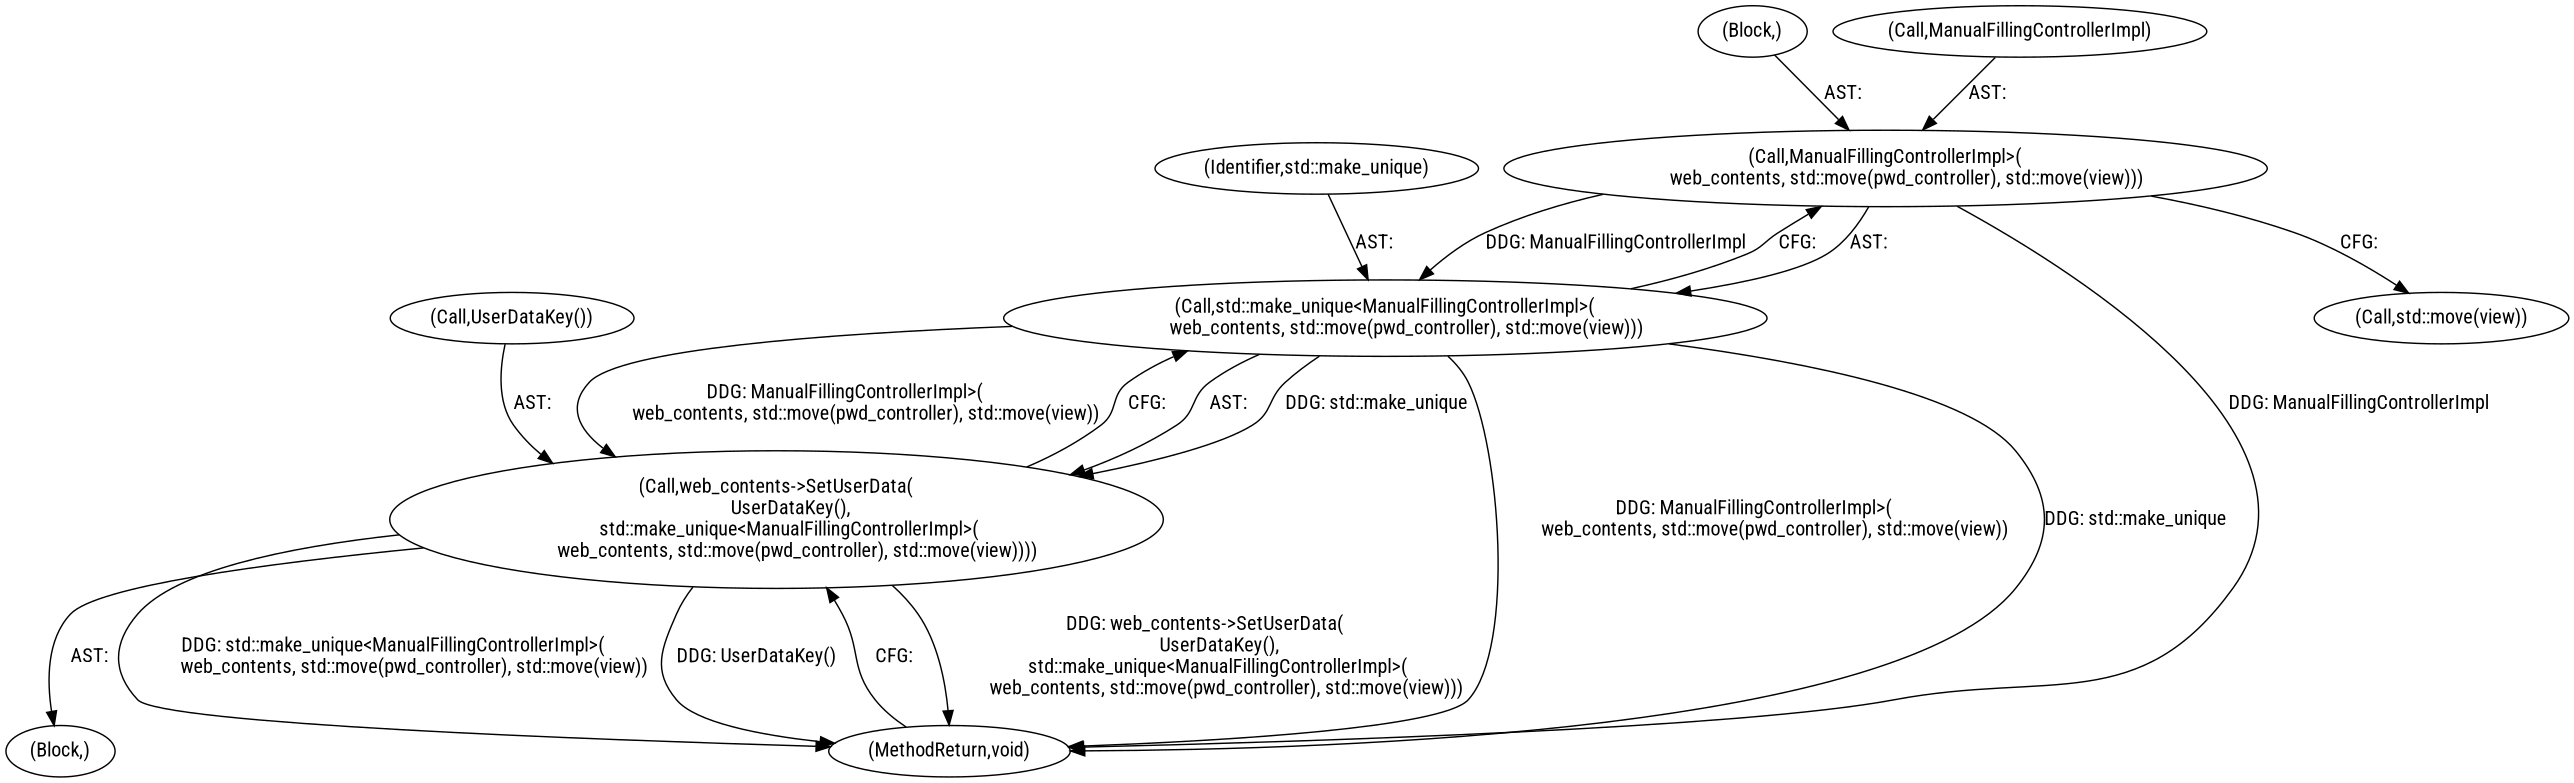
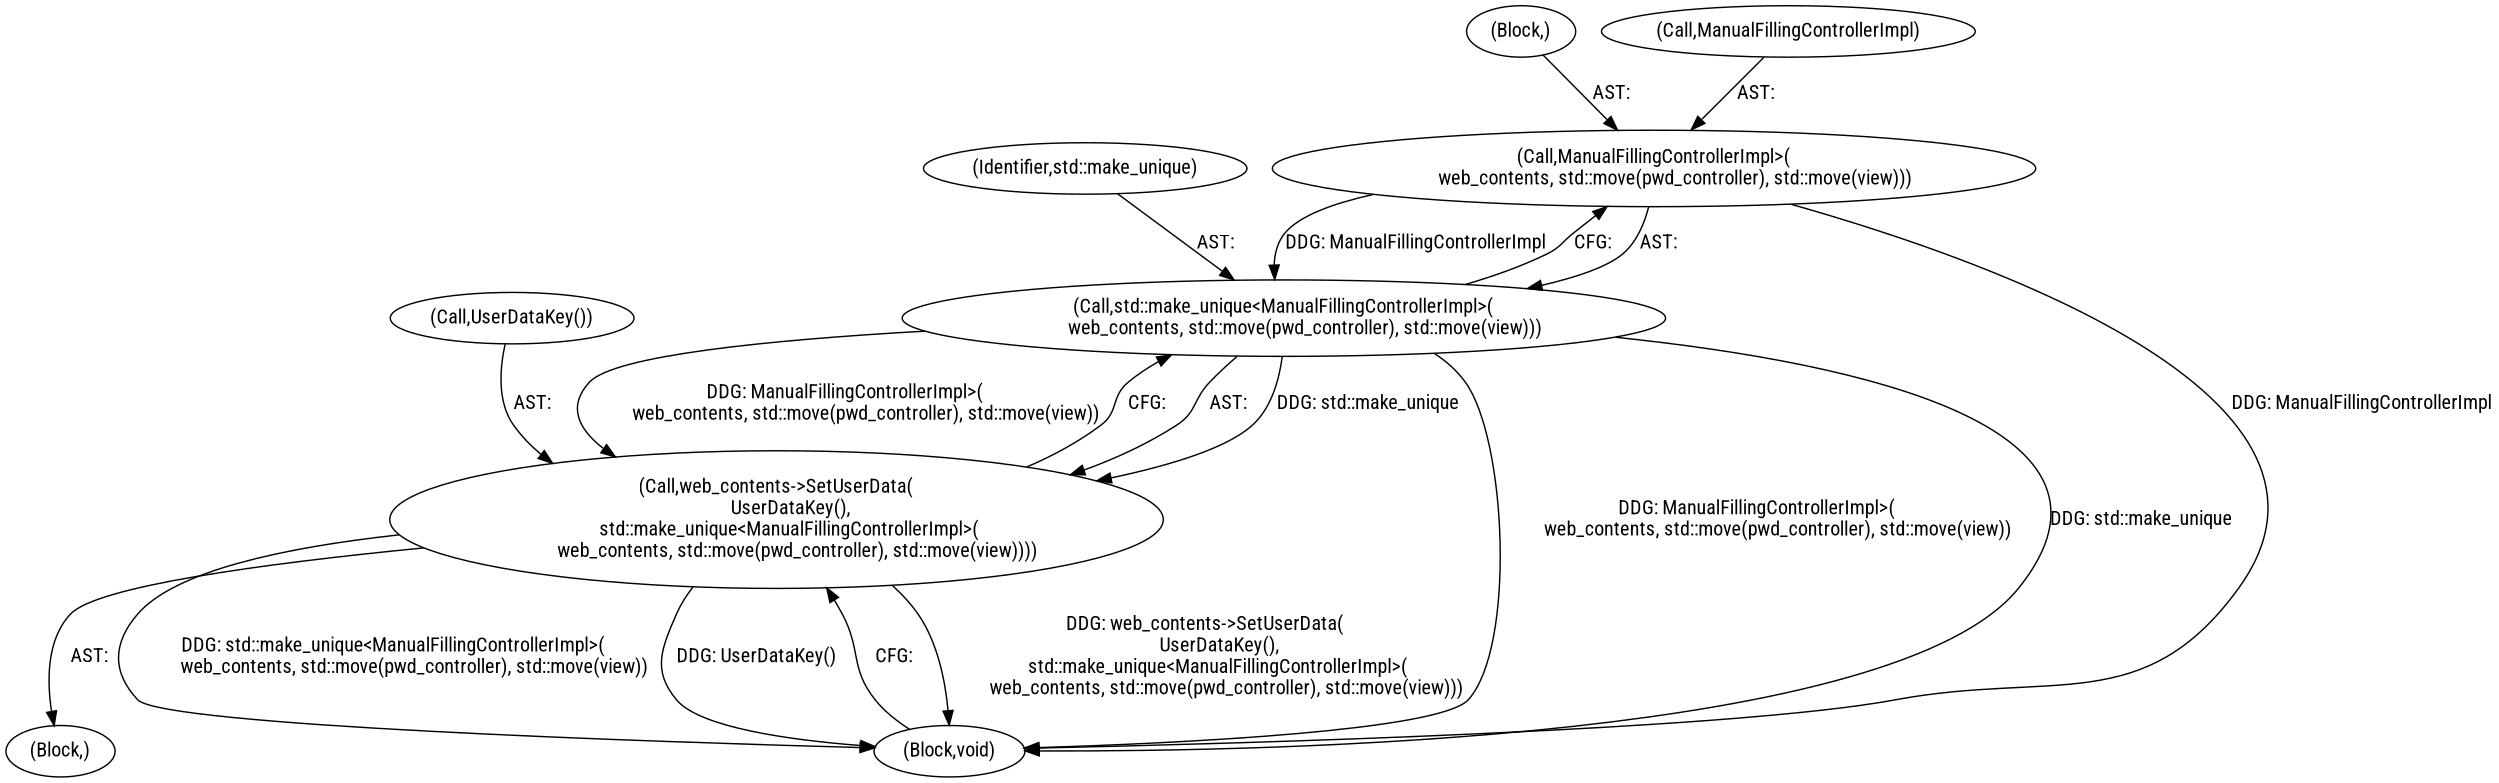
(2441, 318) -> none
(949, 751) -> (949, 751)
